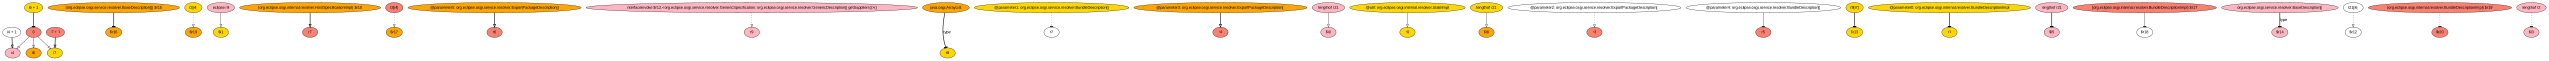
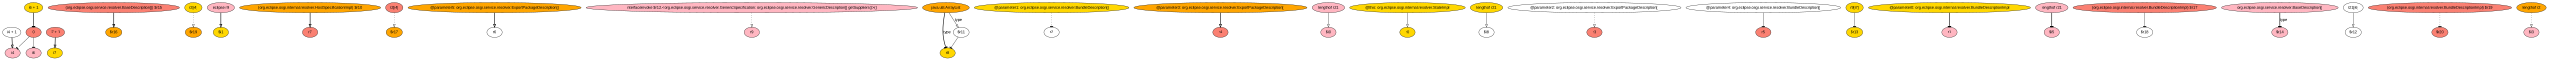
(114, 8) -> (114, 8)
(946, 8) -> (946, 8)
(1407, 8) -> (1407, 8)
(2531, 8) -> (2531, 8)
(114, 19) -> (114, 19)
(221, 19) -> (221, 19)
(1855, 19) -> (1855, 19)
(2353, 19) -> (2353, 19)
(2531, 19) -> (2531, 19)
(495, 32) -> (495, 32)
none -> (961, 32)
(1487, 32) -> (1487, 32)
(1949, 32) -> (1949, 32)
(24, 42) -> (24, 42)
(34, 42) -> (34, 42)
(43, 42) -> none
(34, 53) -> (34, 53)
